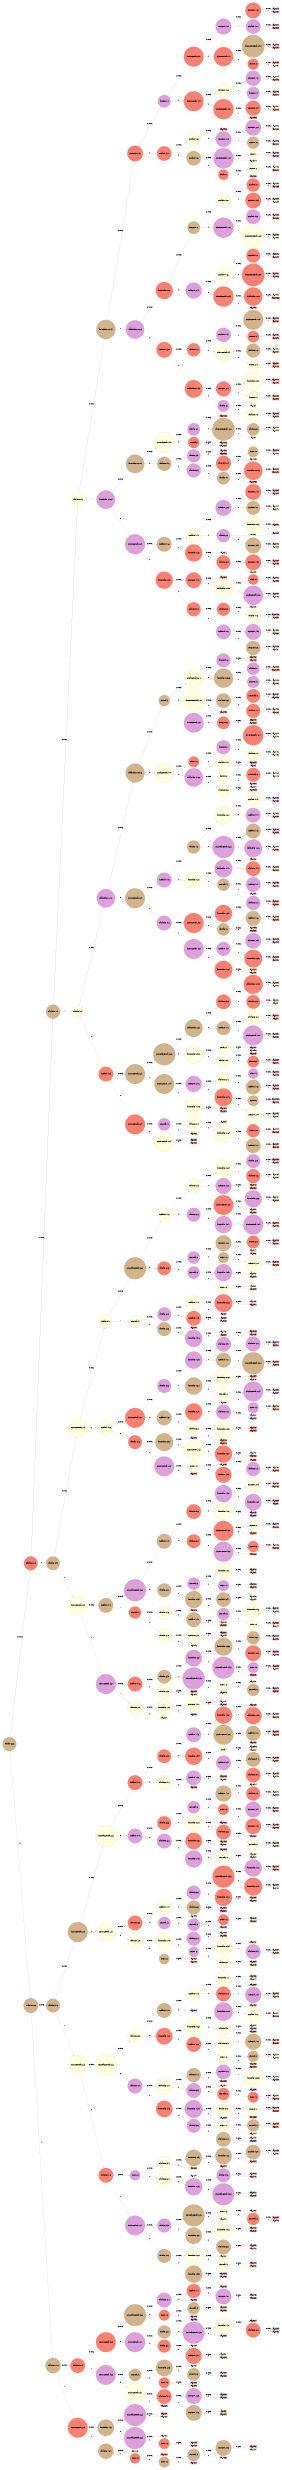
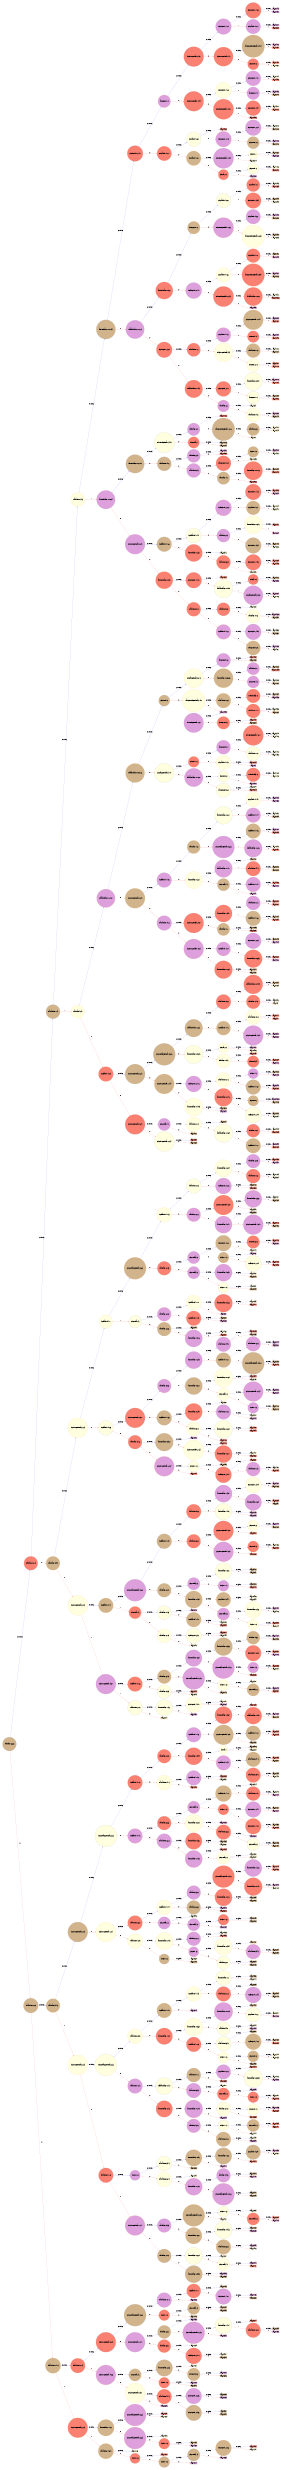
(251, 536) -> (237, 531)
